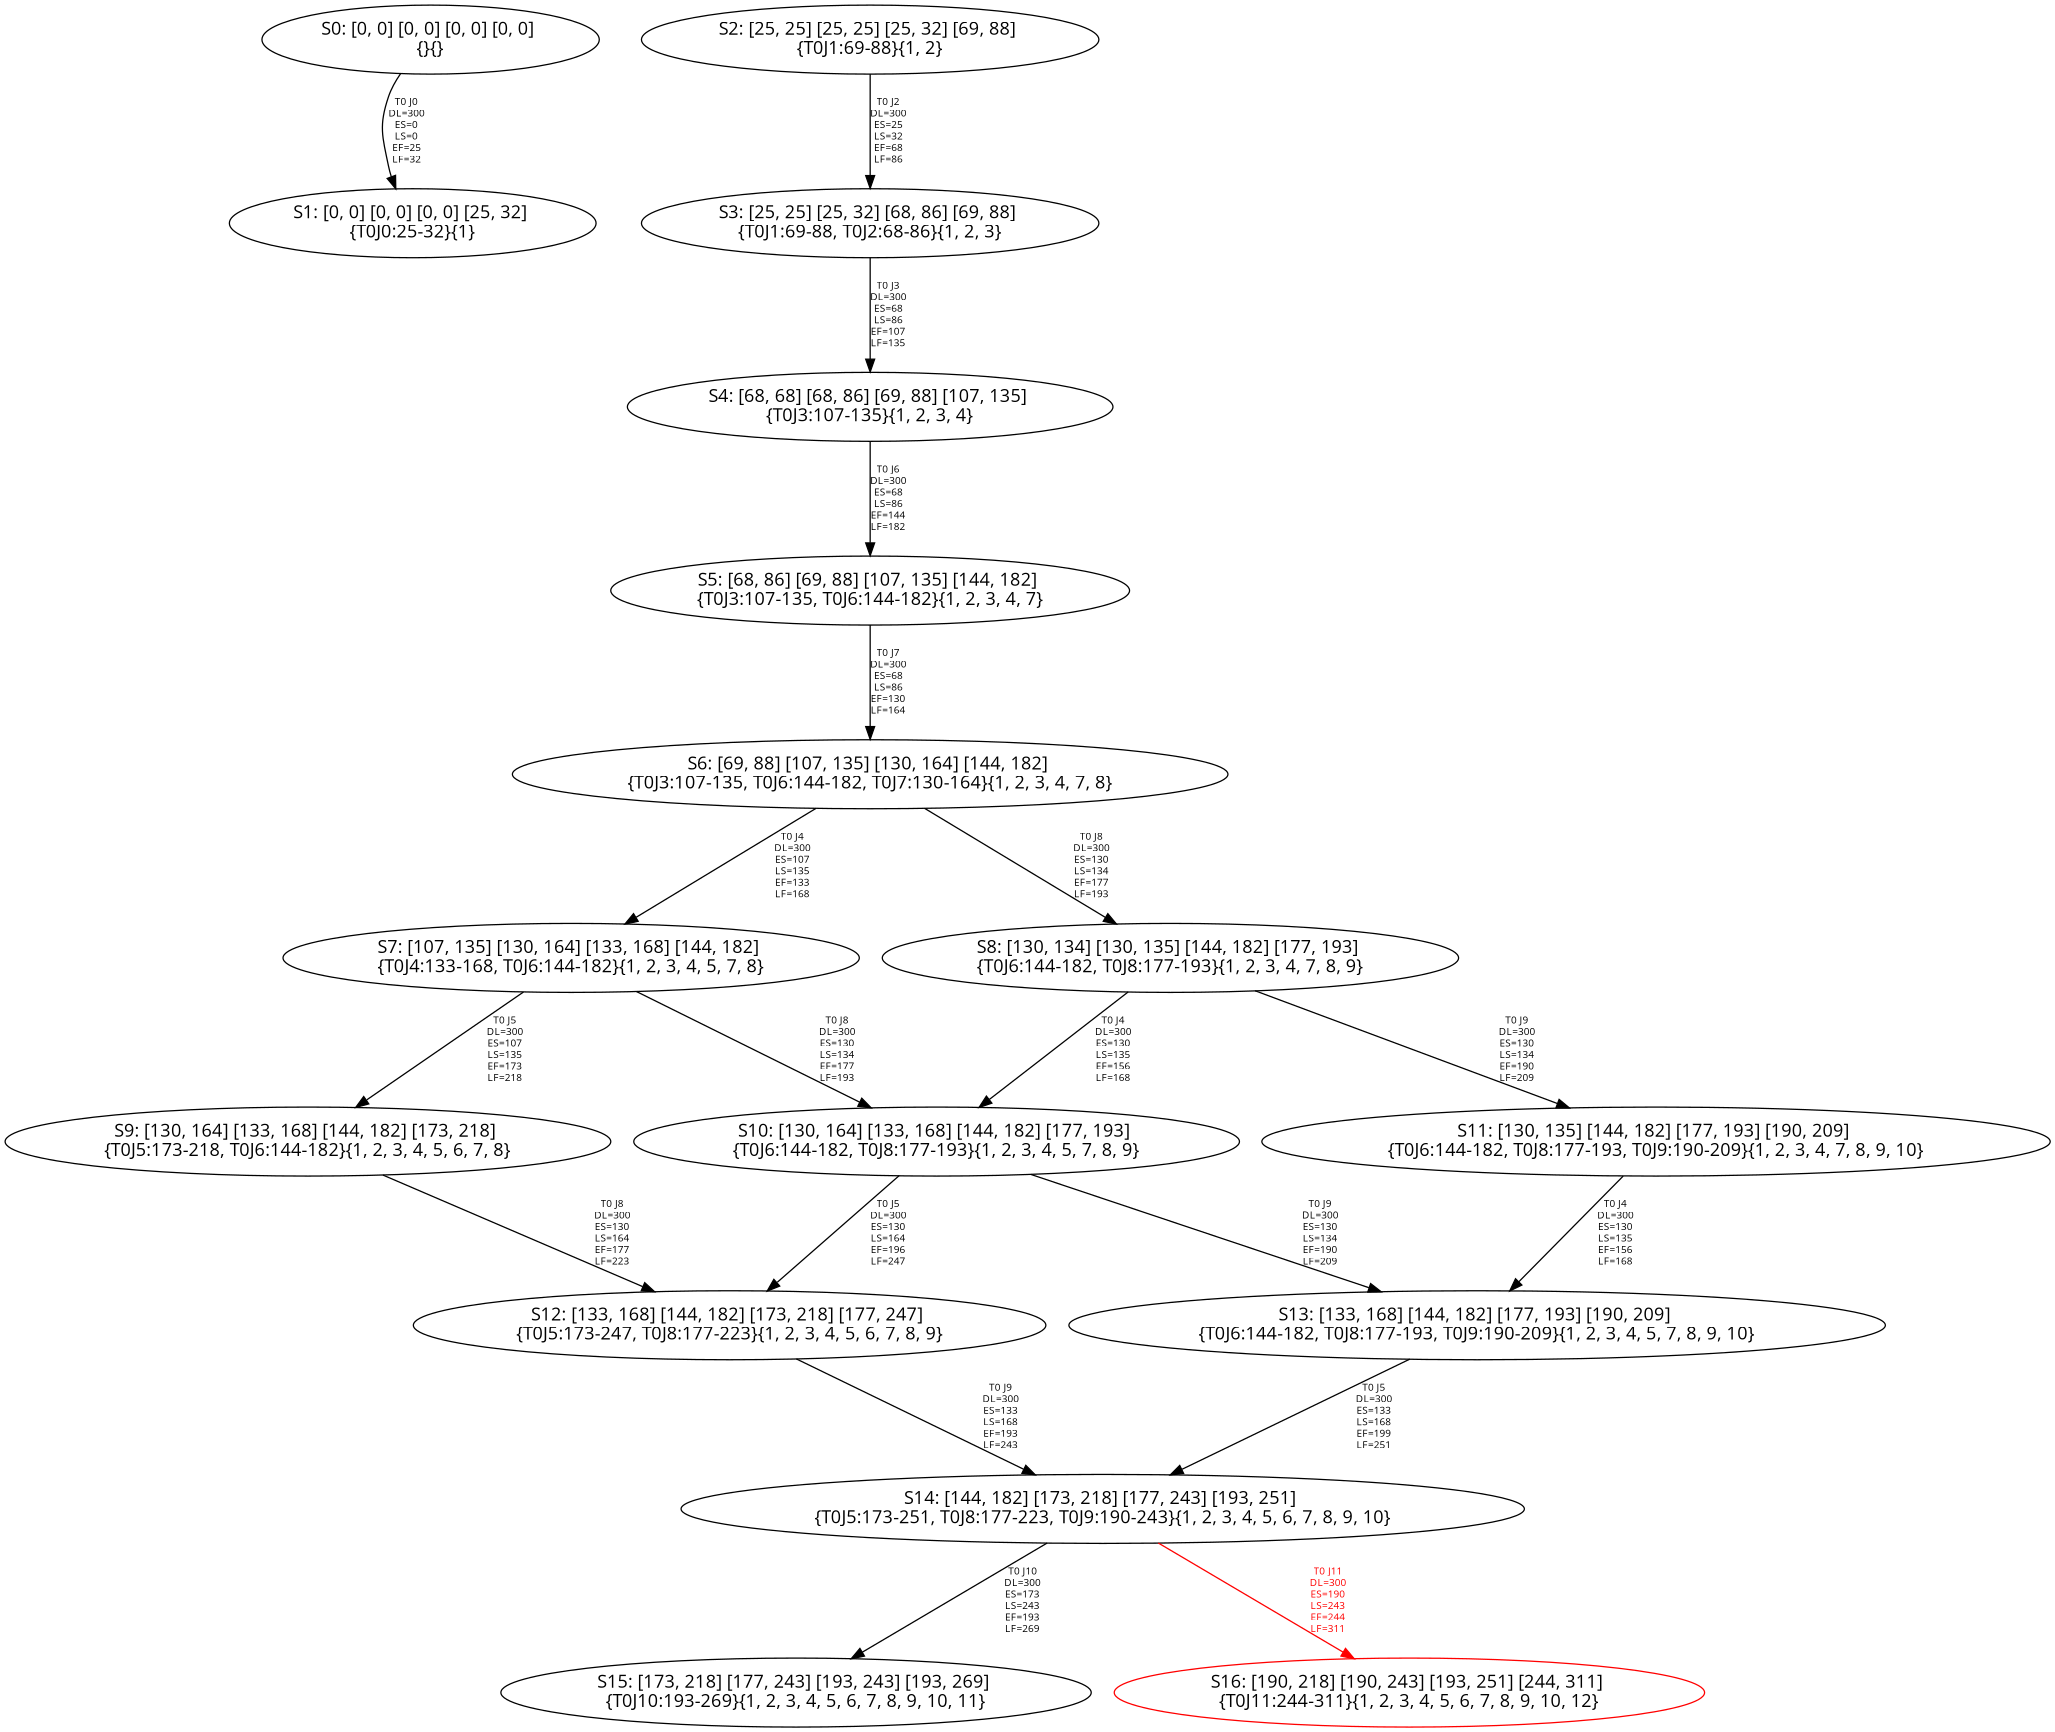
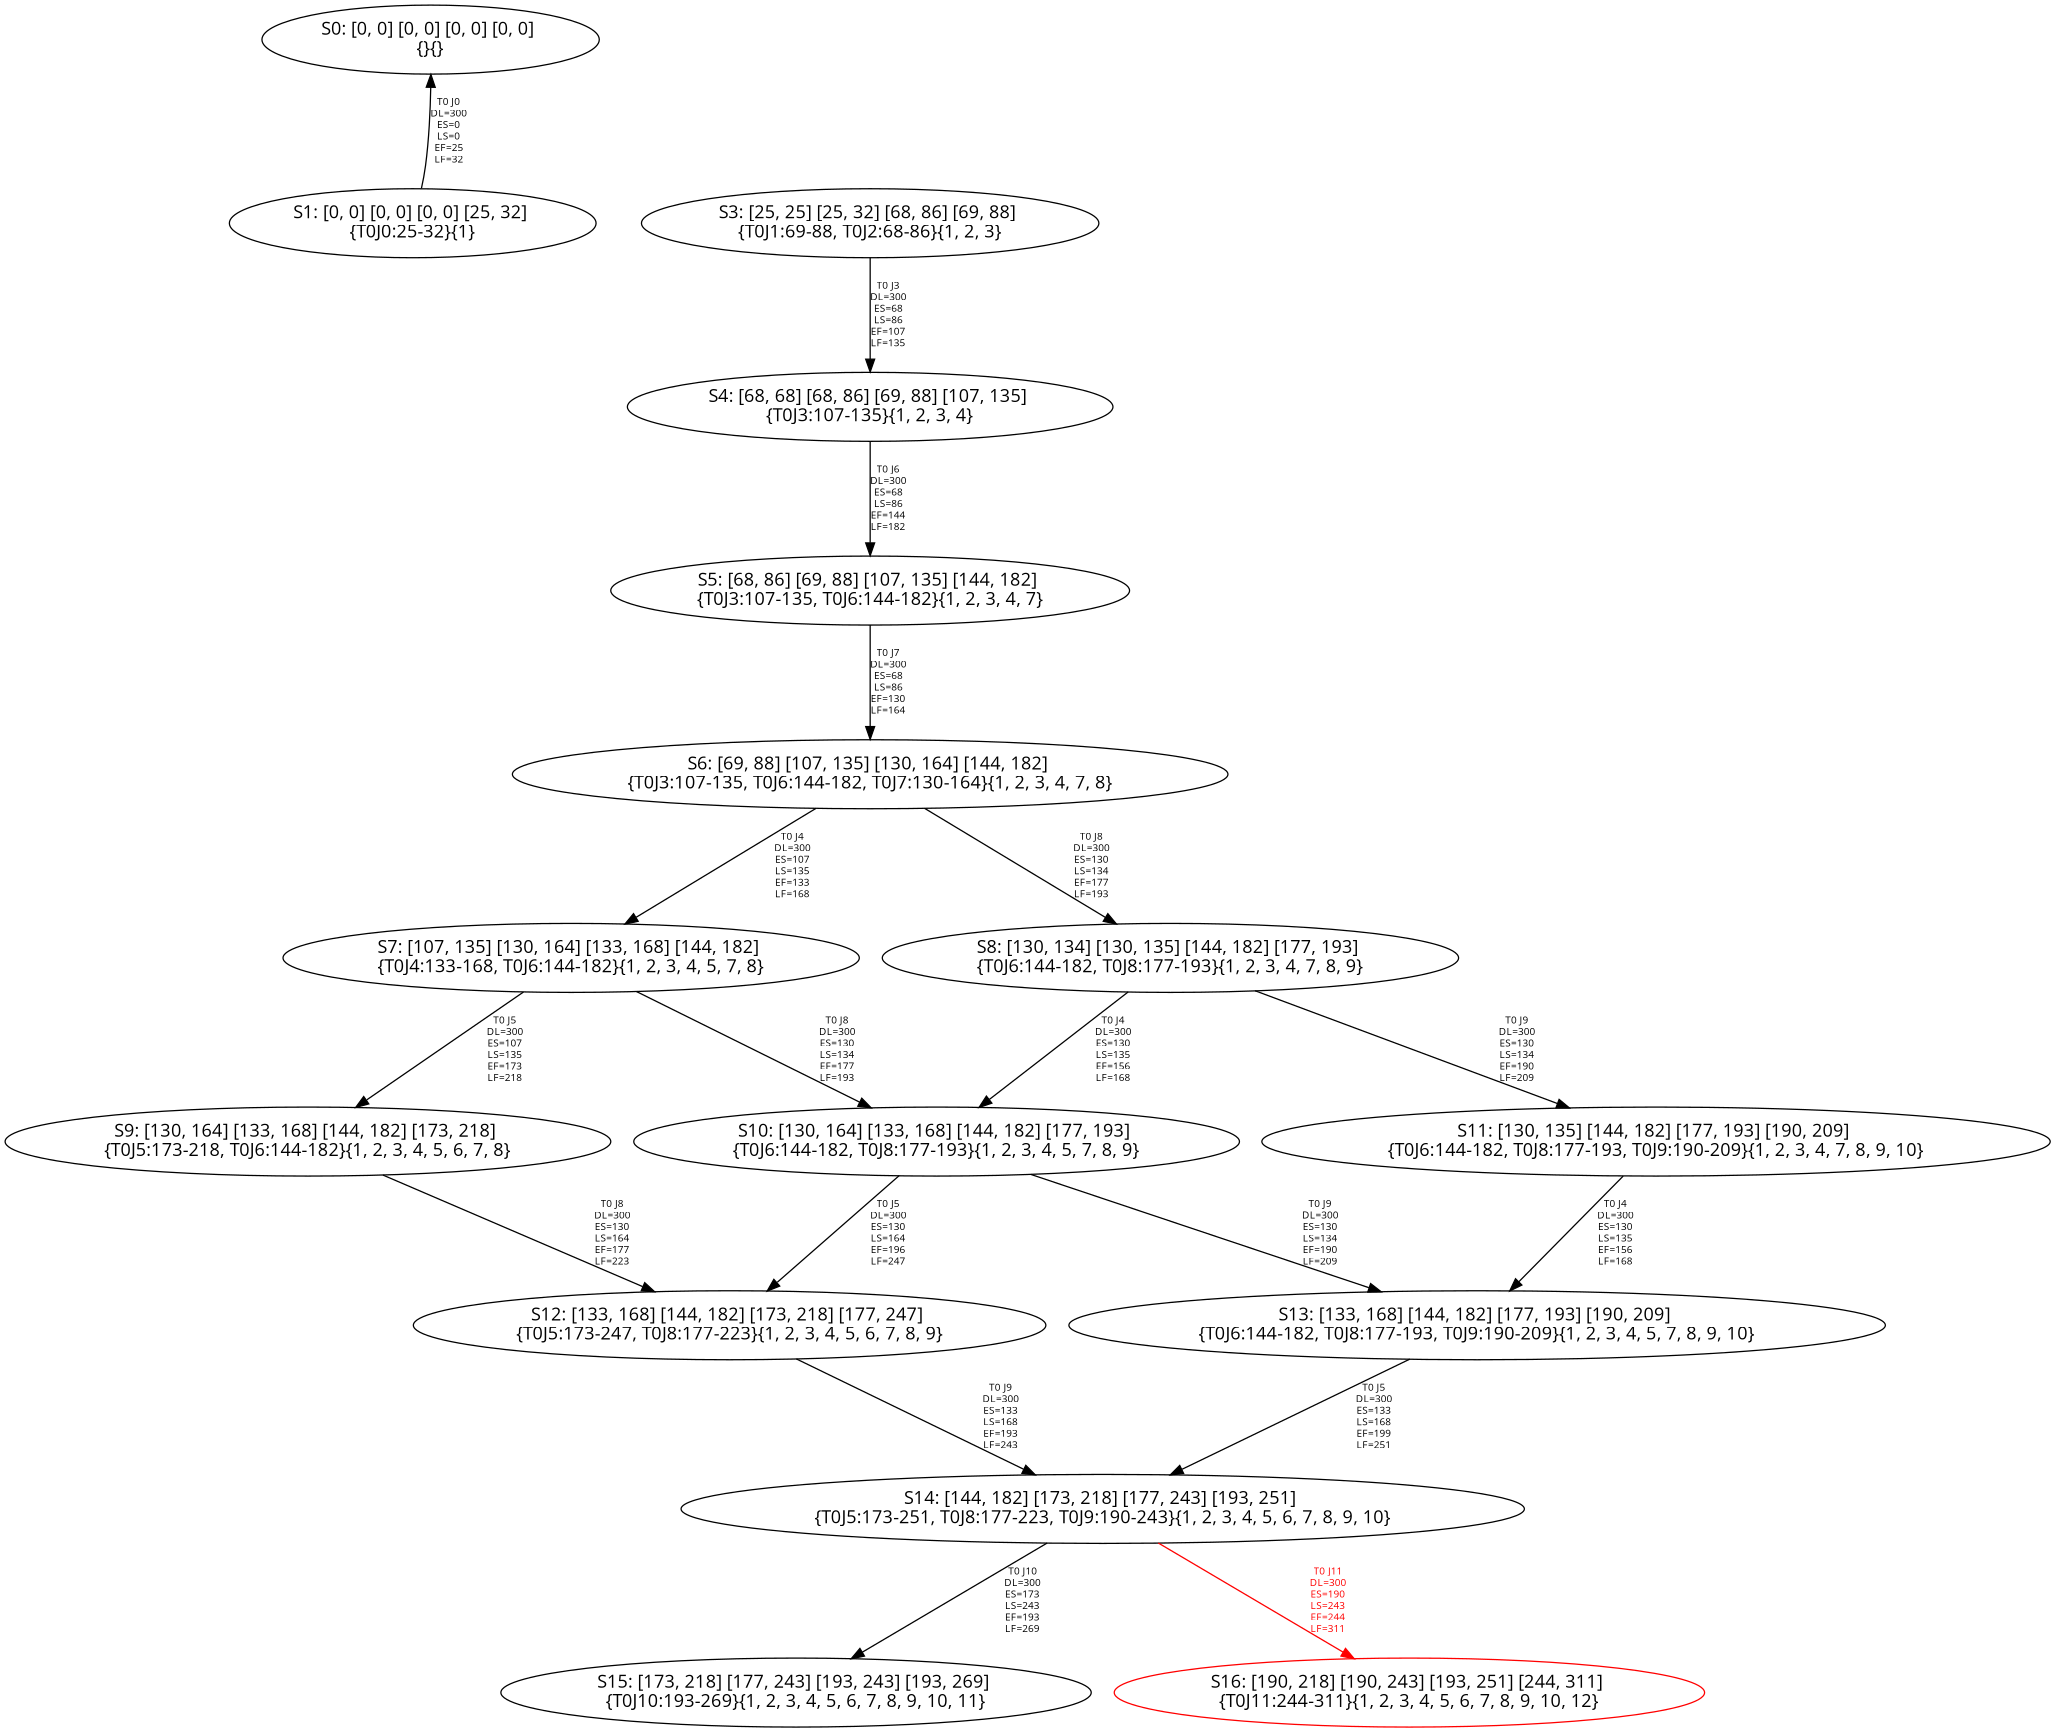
(870, 40) -> none
(383, 124) -> (428, 138)
